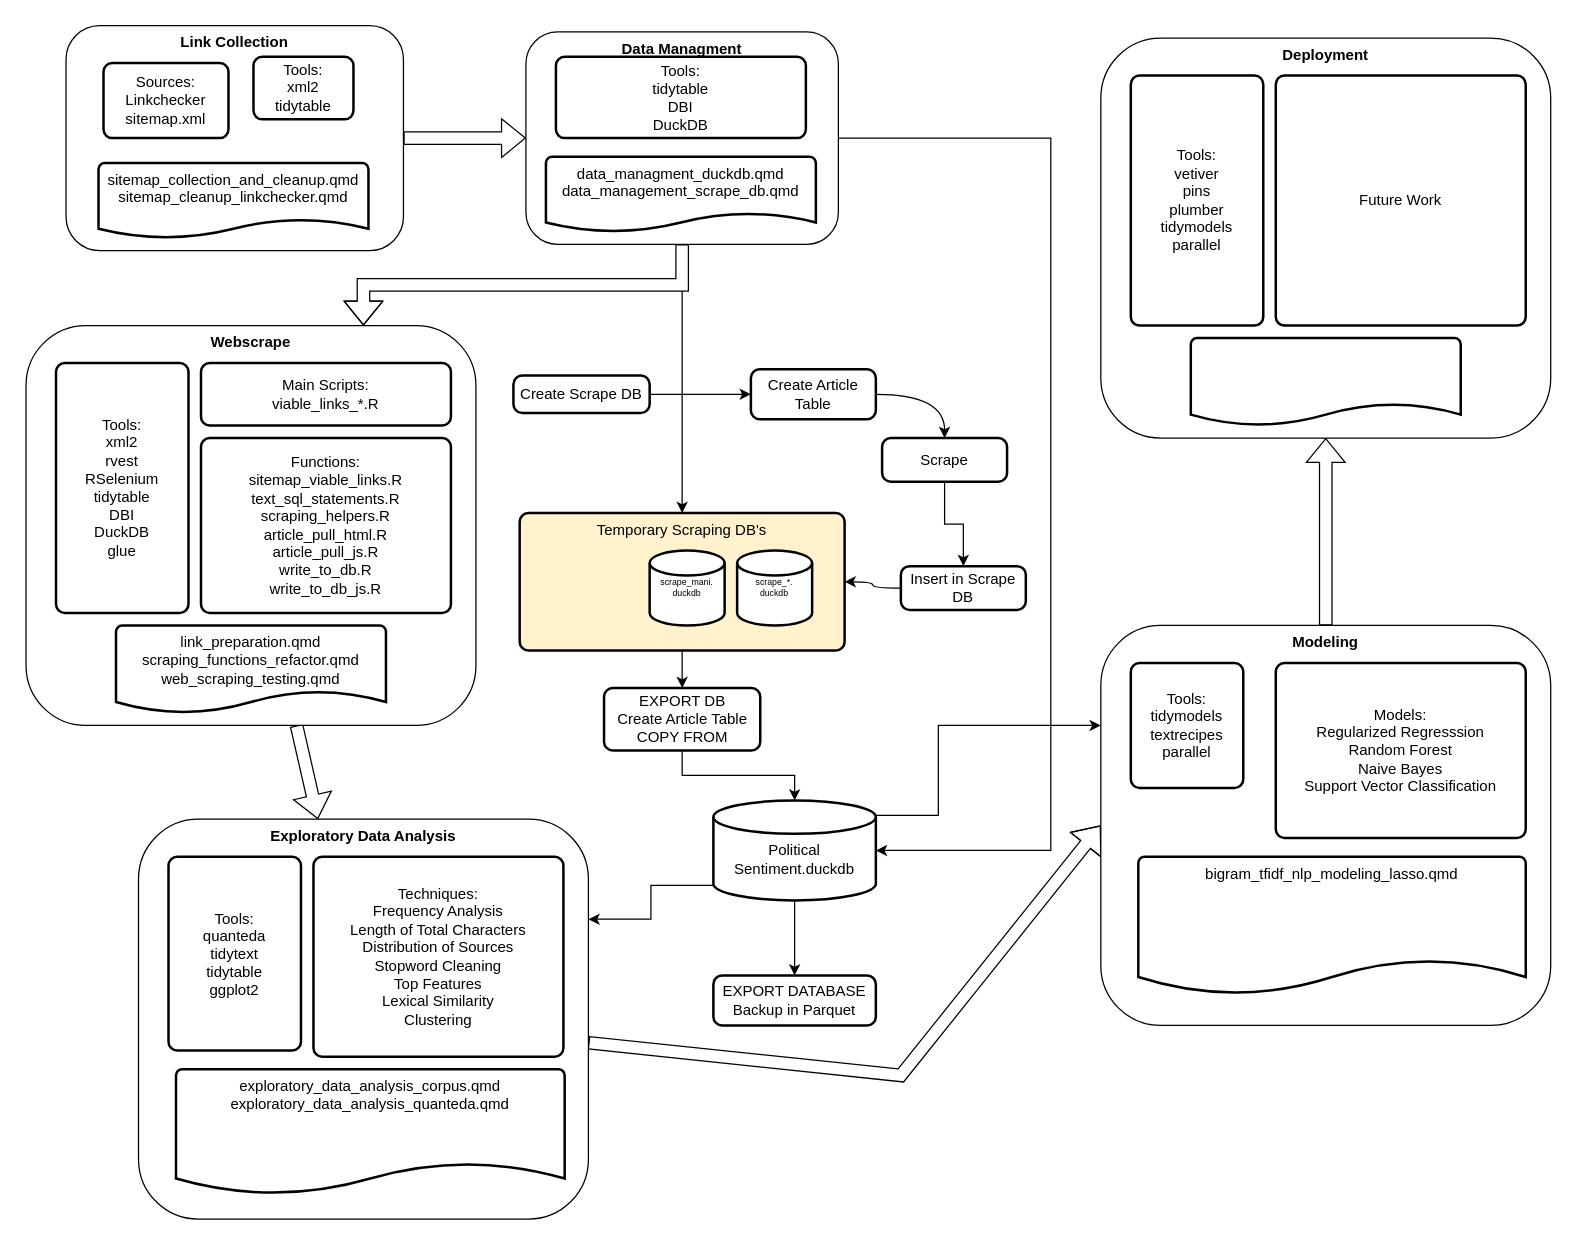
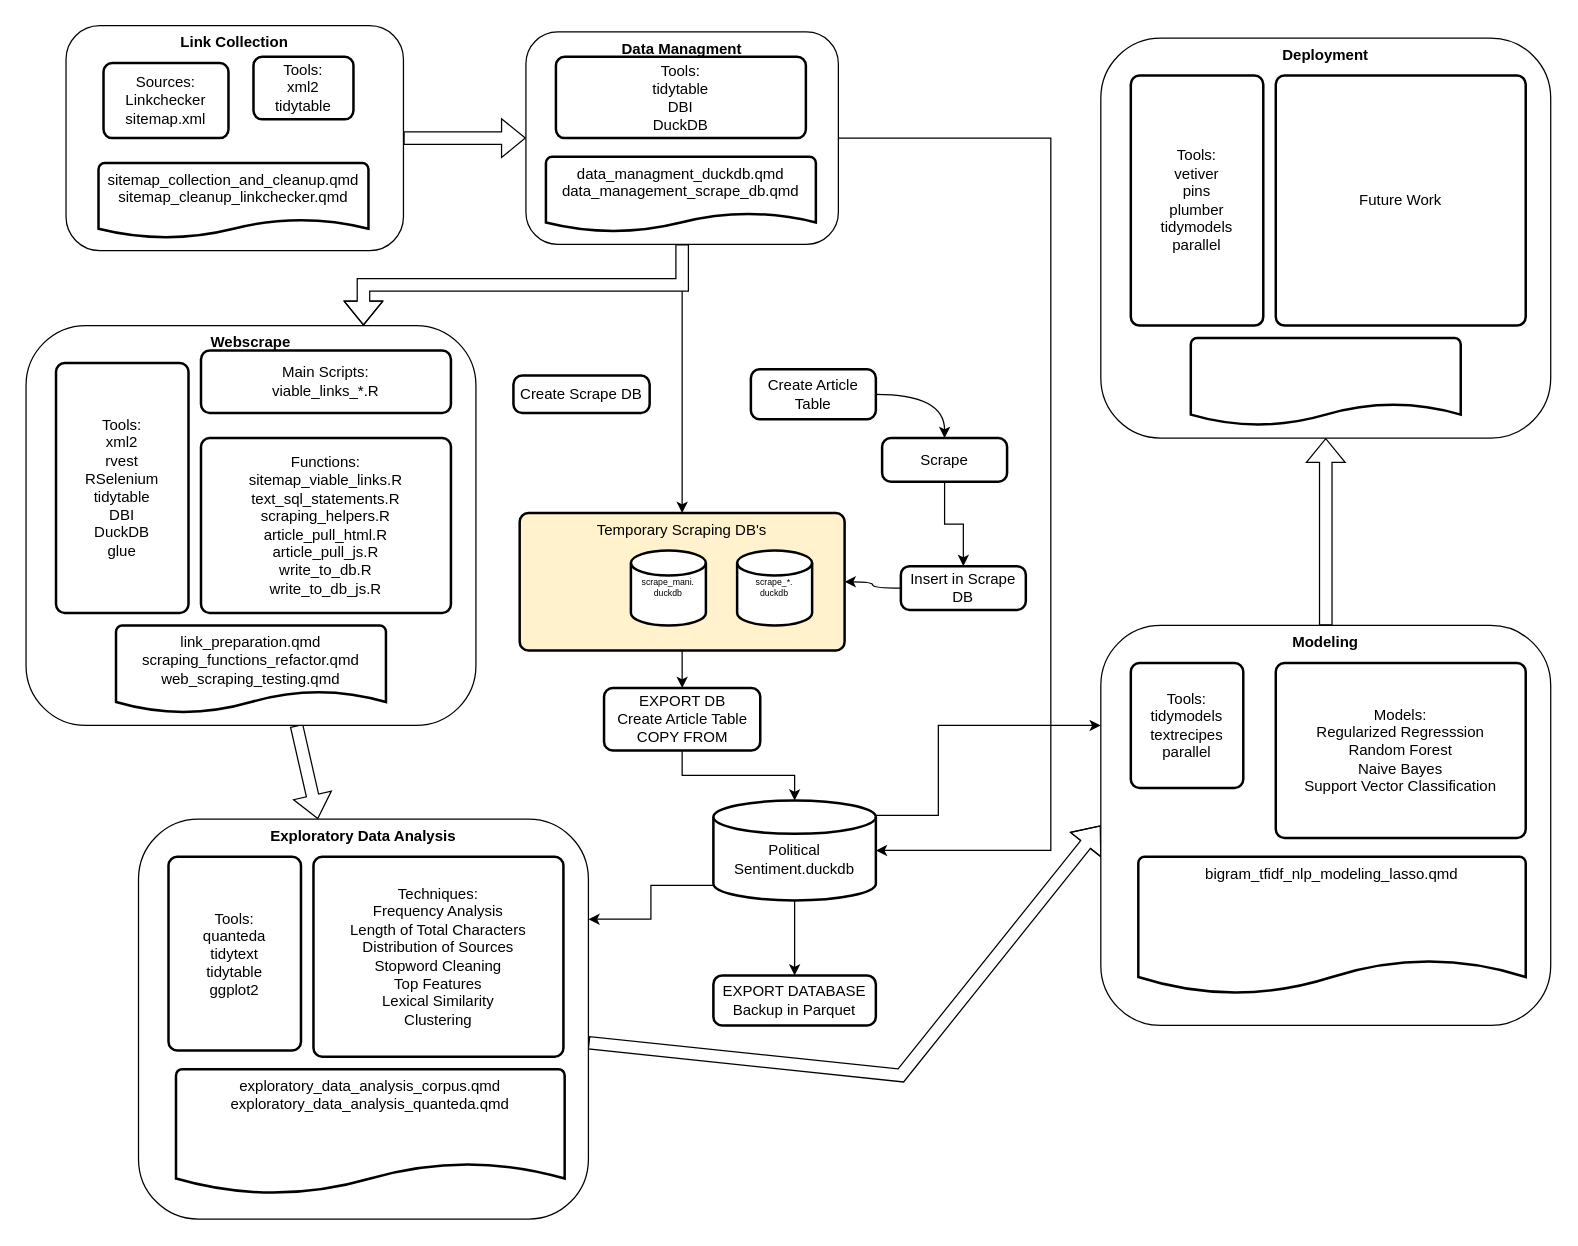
(326, 394) -> (326, 382)
(696, 394) -> none
(687, 588) -> (668, 588)
